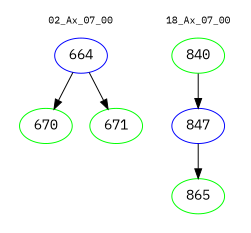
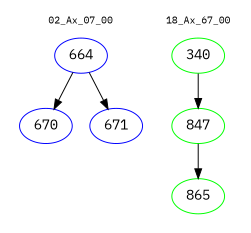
(199, 21) -> (199, 21)
(198, 56) -> (198, 56)
(46, 126) -> (46, 126)
(116, 126) -> (116, 126)
(198, 126) -> (198, 126)
